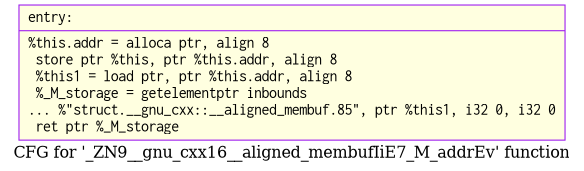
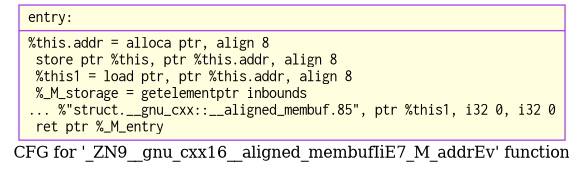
(104, 127) -> (96, 127)
